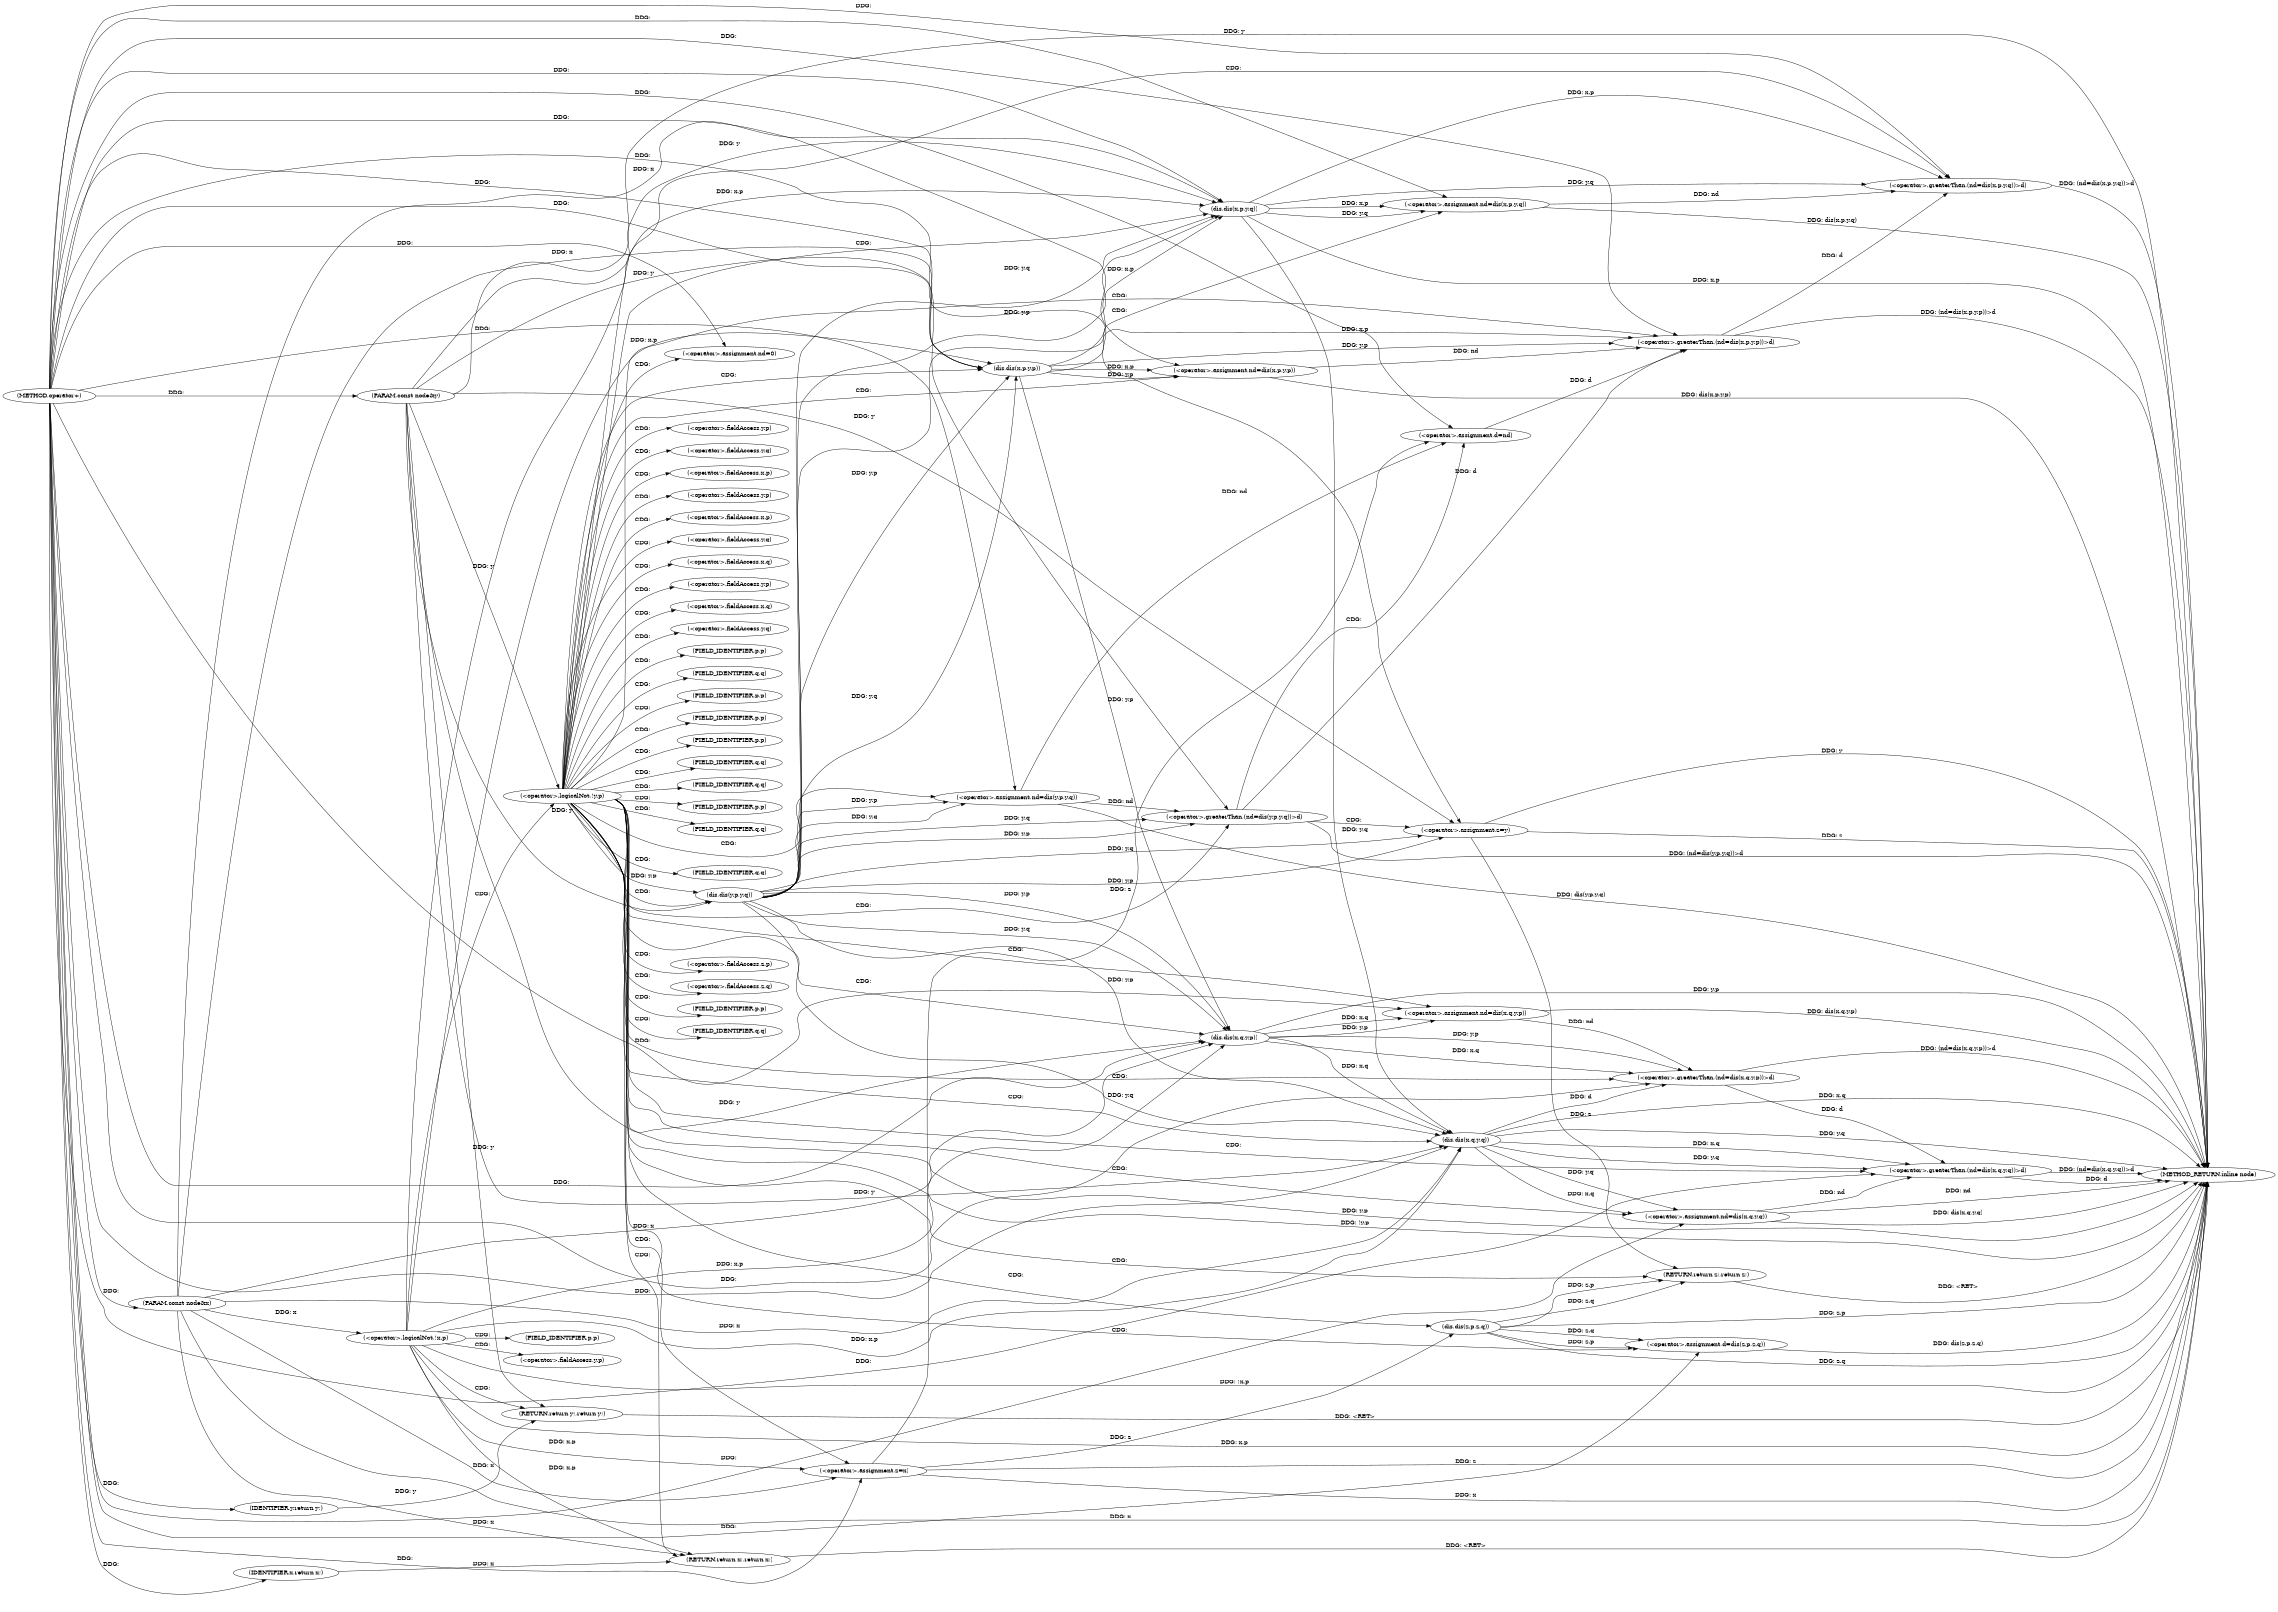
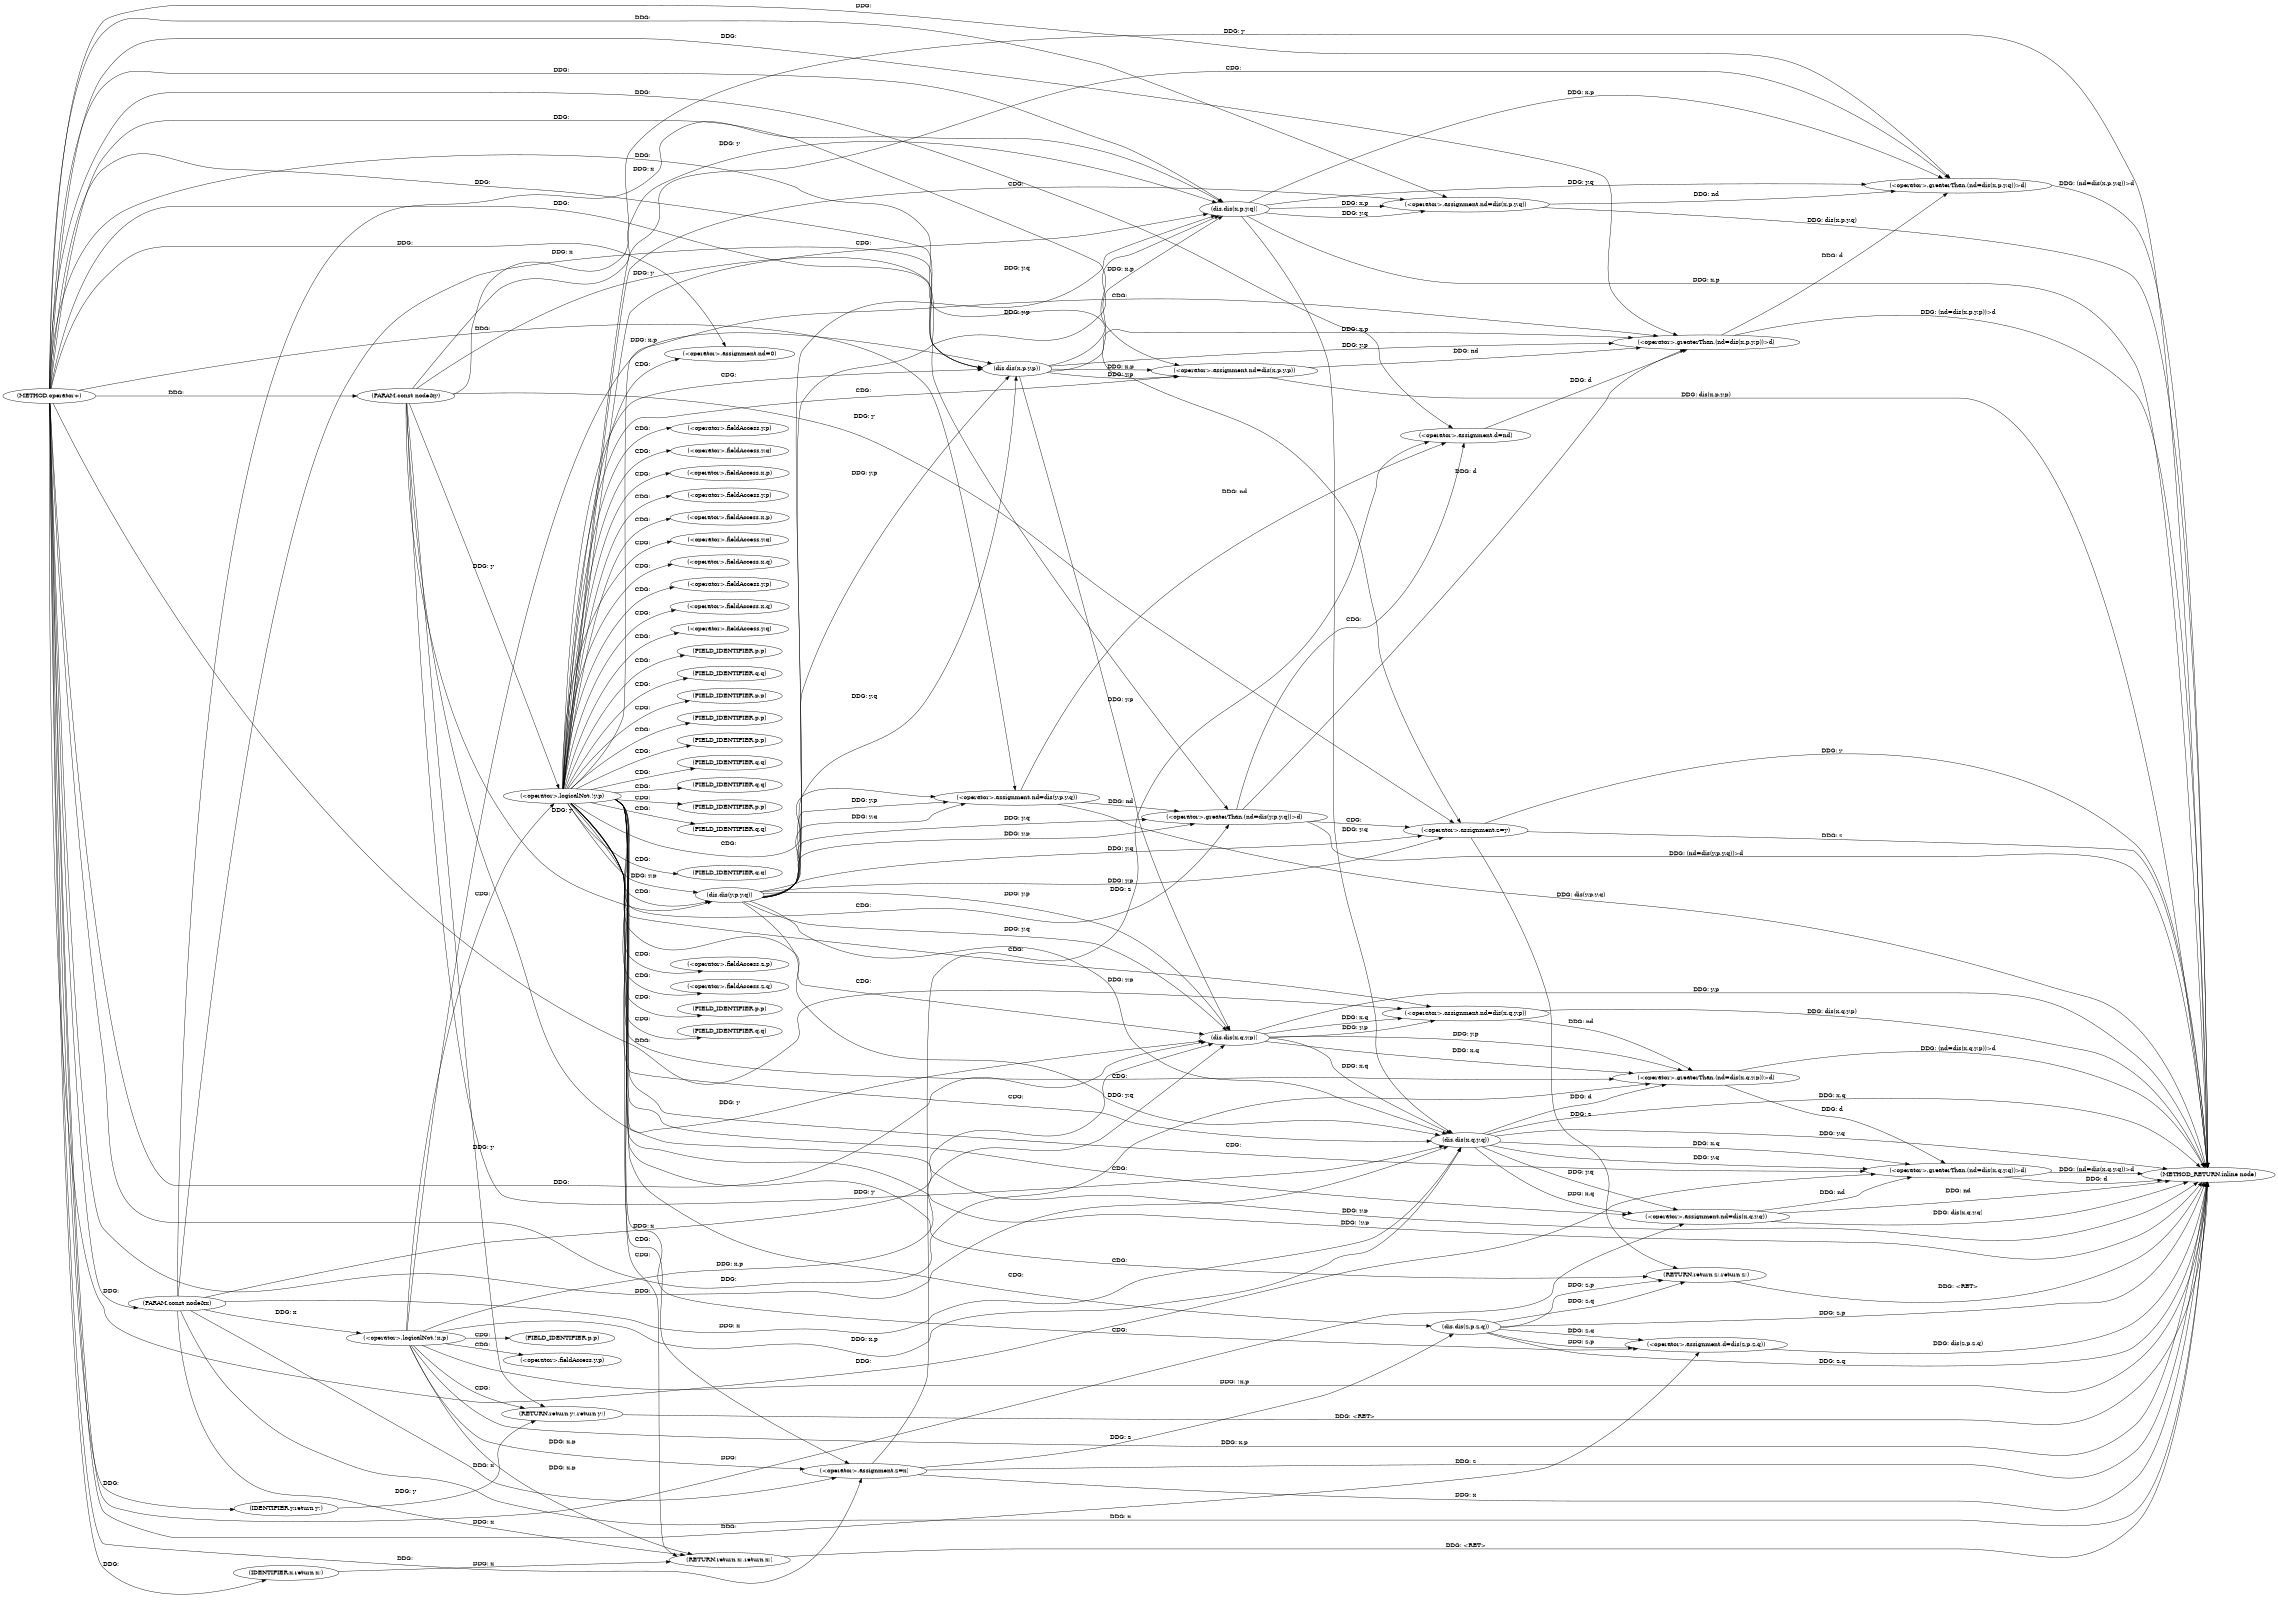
(930, 420) -> (717, 226)
(519, 490) -> none
